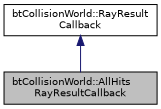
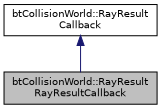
(81, 88) -> (81, 88)
